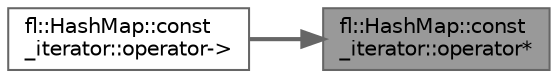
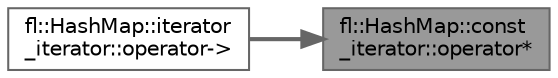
(129, 39) -> (129, 39)
